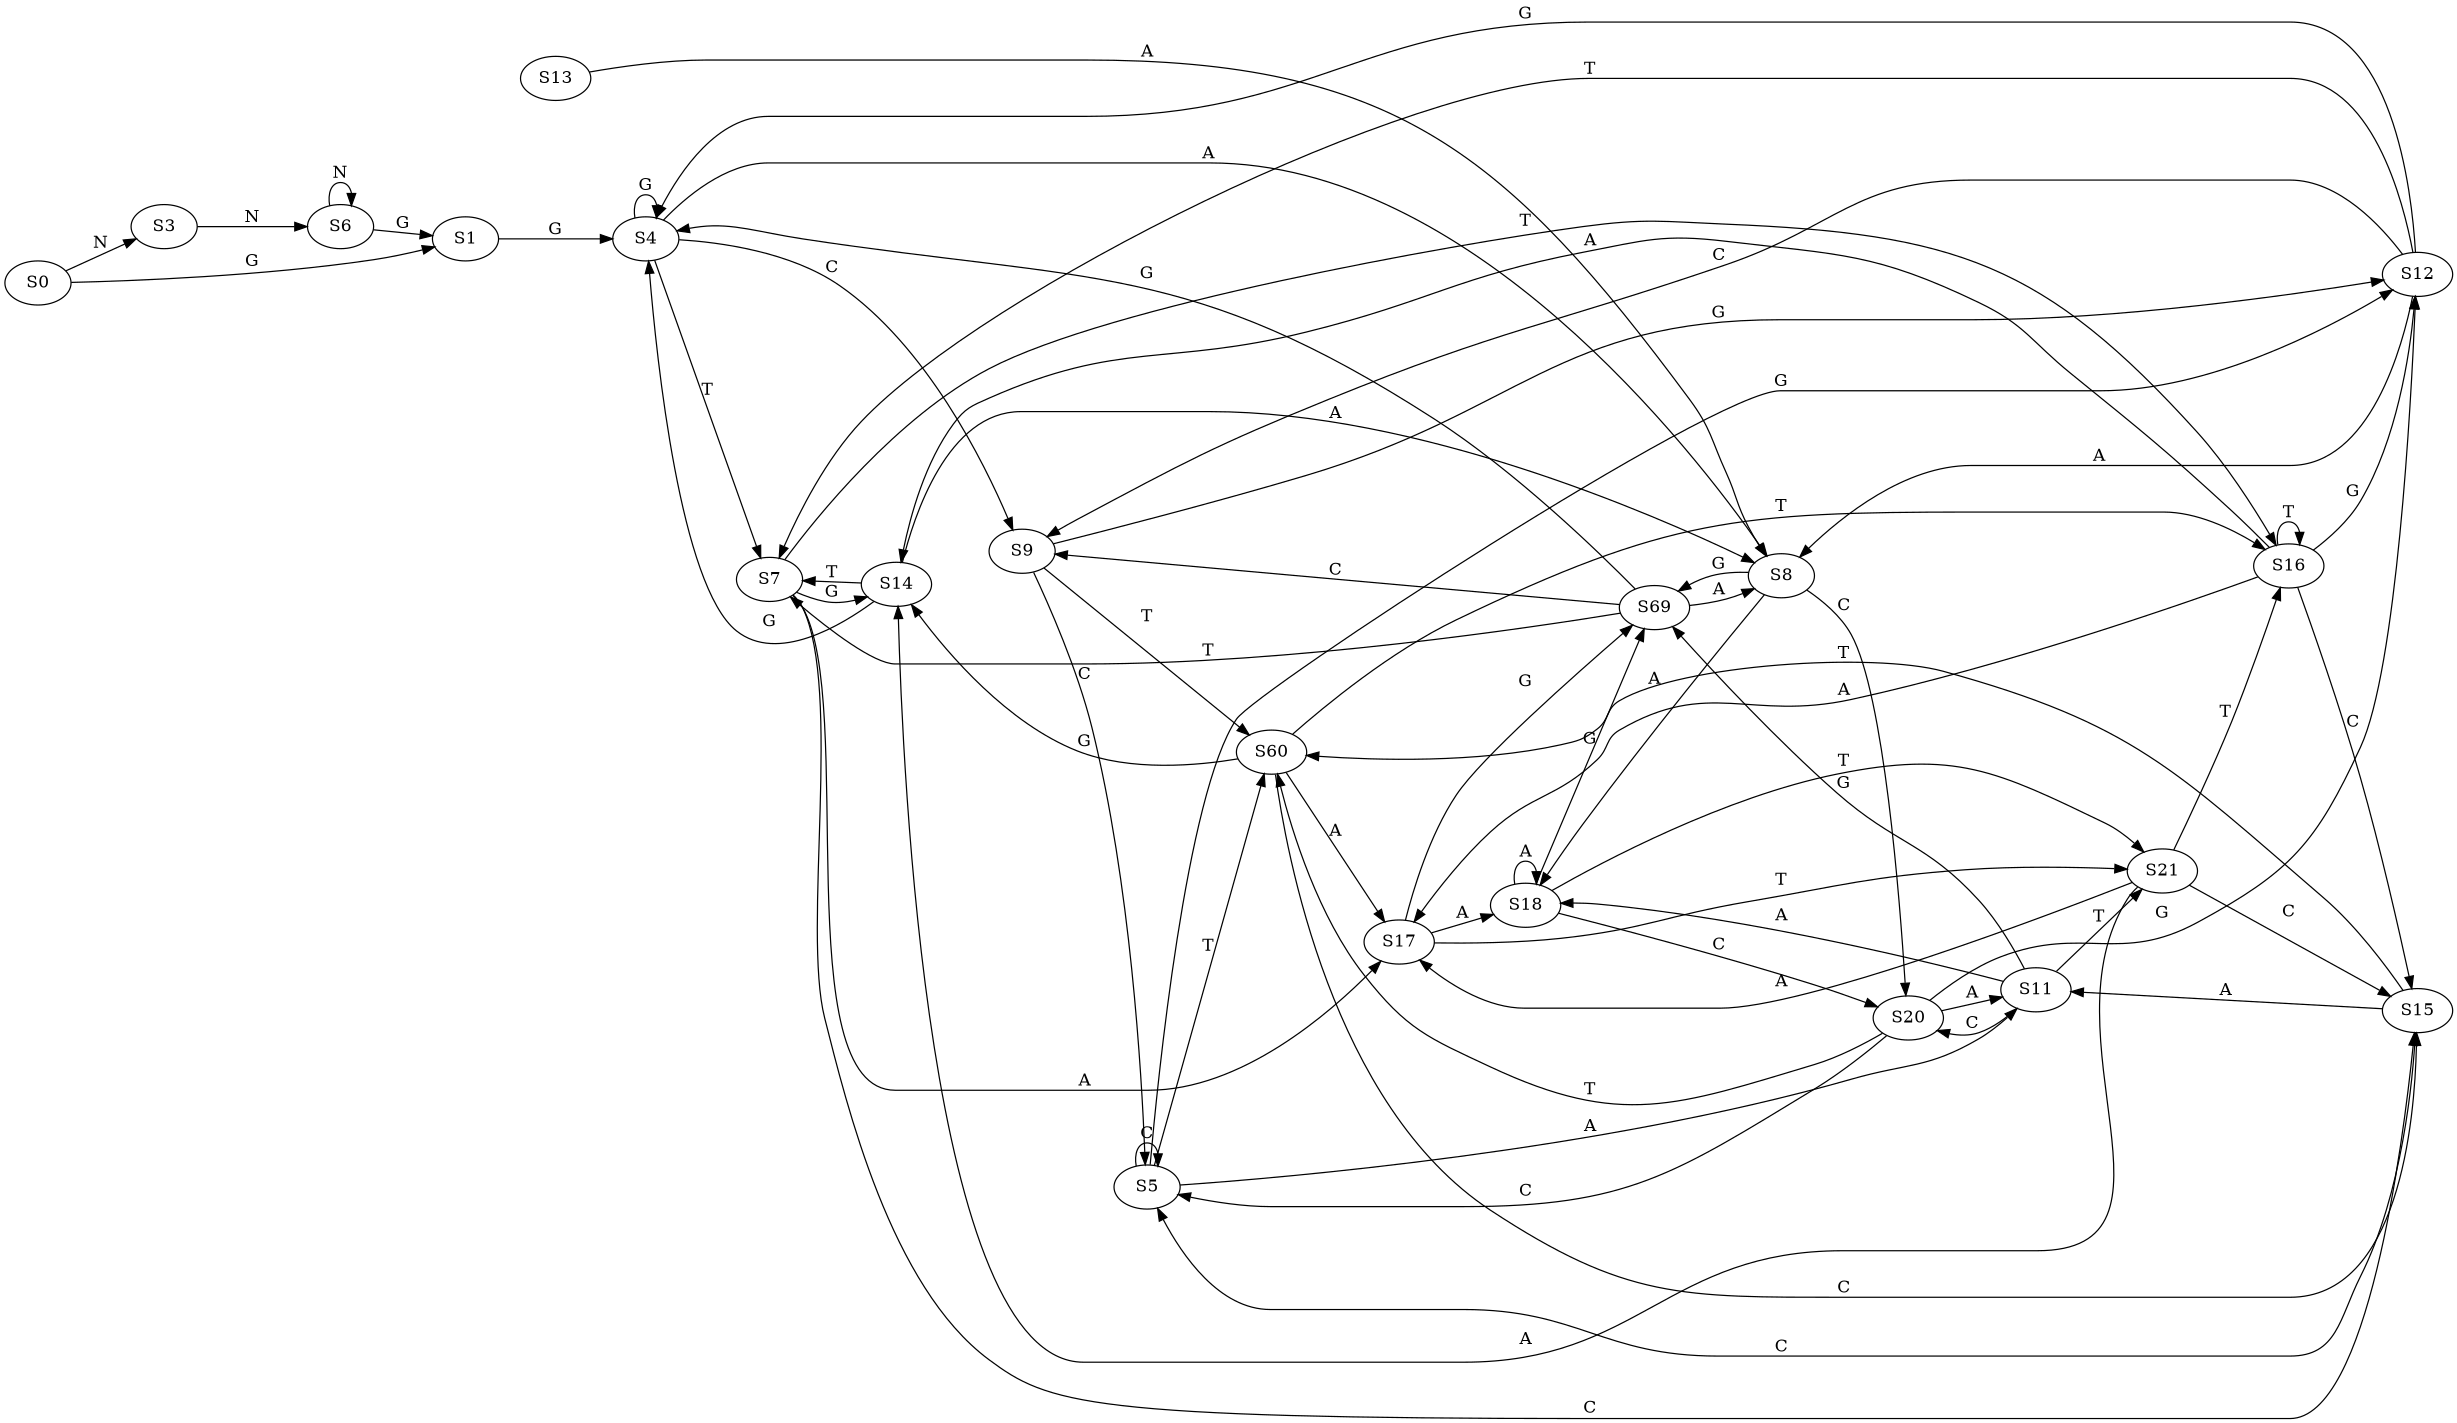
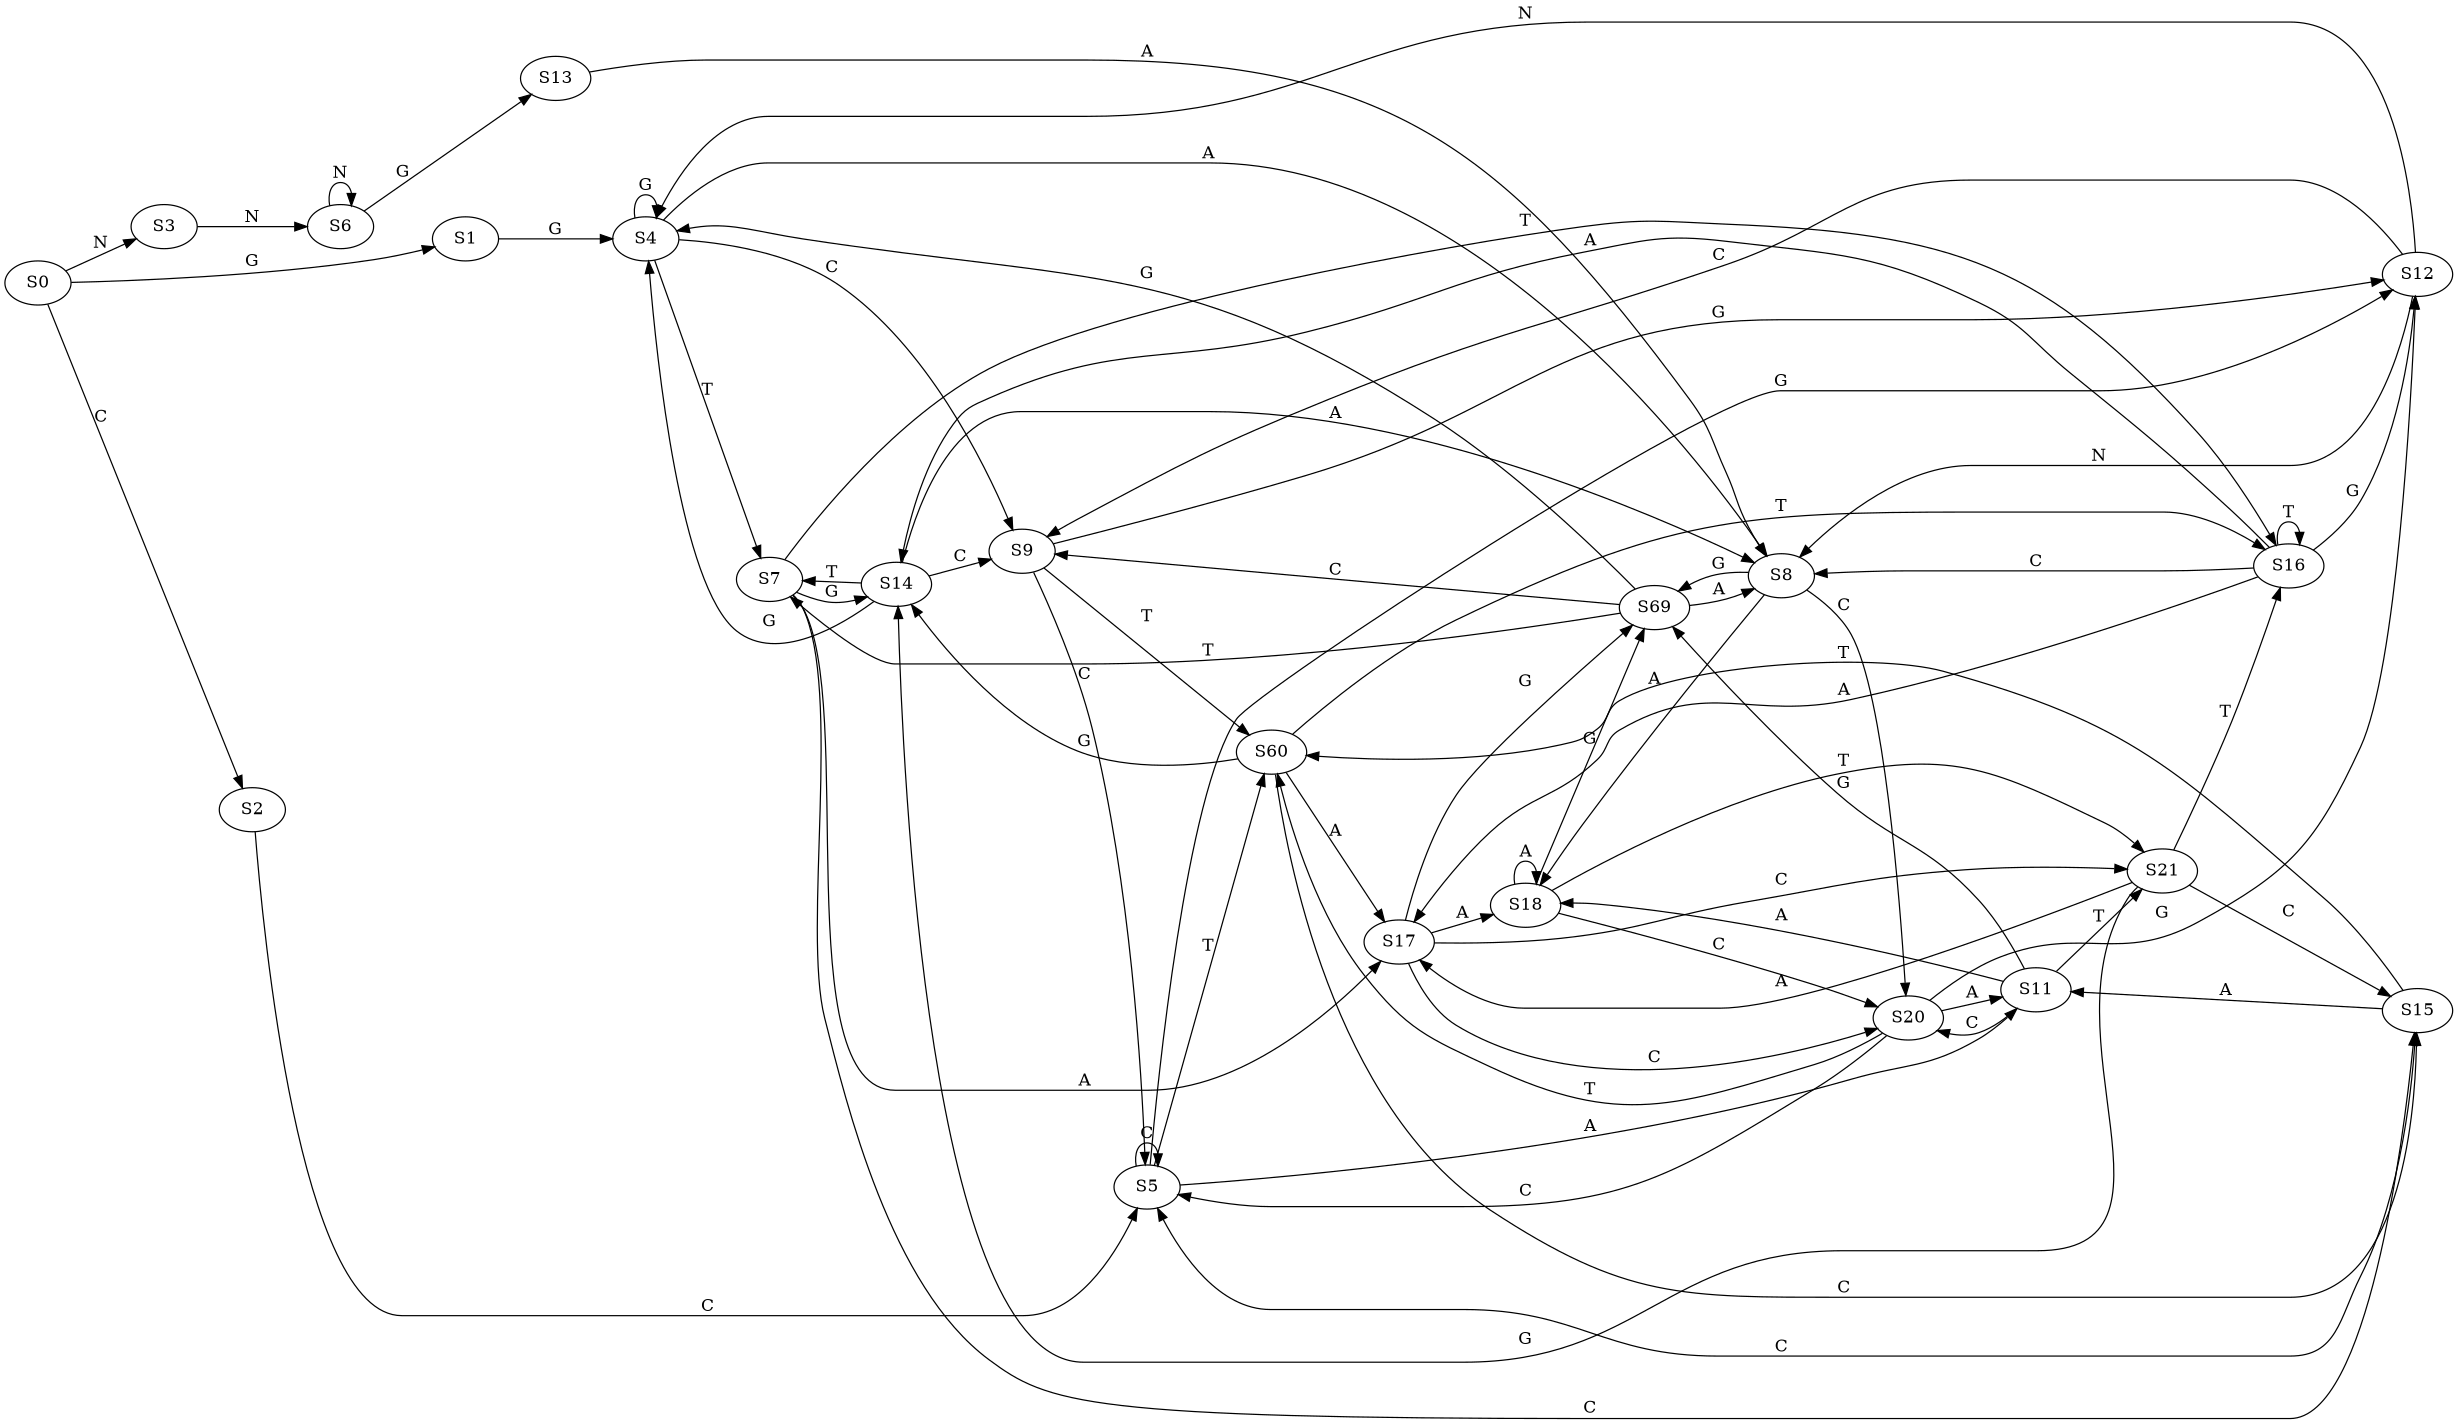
(1526, 14) -> (1526, 14)
(1573, 80) -> none
(397, 232) -> (443, 156)
(2099, 456) -> (2099, 456)
none -> (954, 569)
(2361, 780) -> (2041, 571)
none -> (252, 810)
(1781, 880) -> (1781, 880)
none -> (1619, 1069)
(1526, 1340) -> (1526, 1340)
